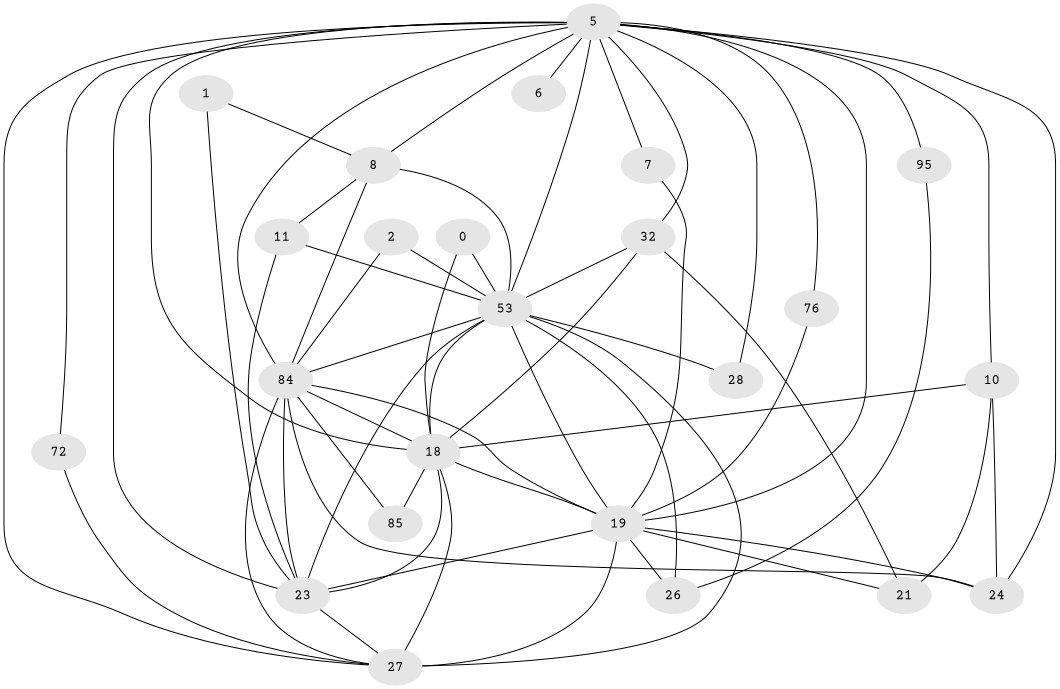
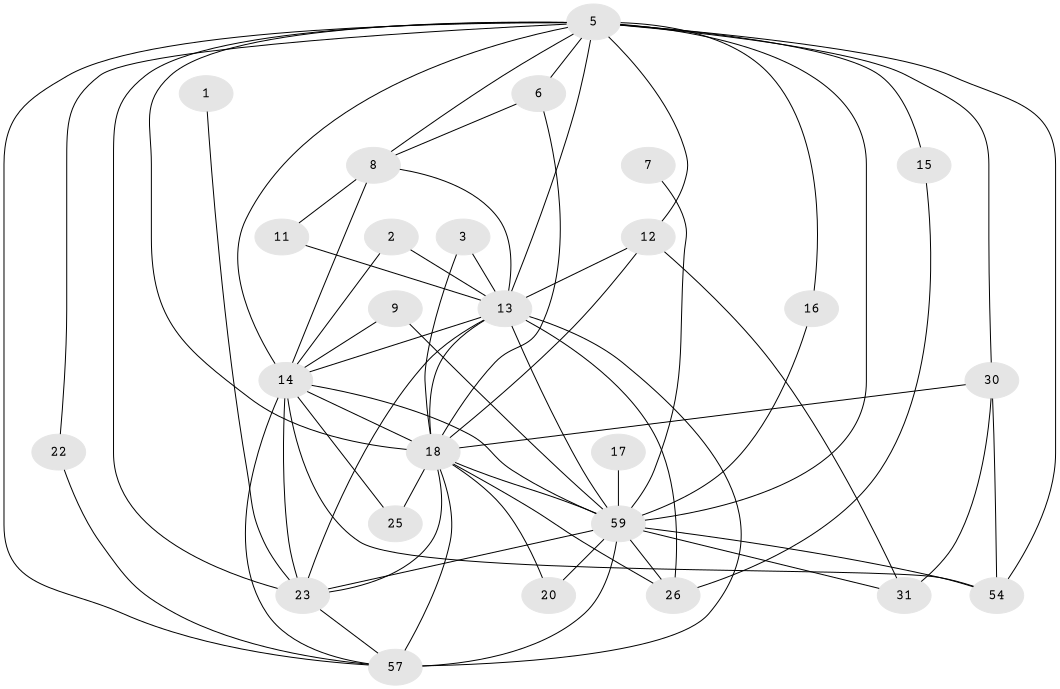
(621, 93) -> none
(290, 129) -> (456, 129)
(924, 165) -> (924, 165)
(463, 237) -> (463, 237)
(648, 237) -> (648, 237)
none -> (552, 294)
none -> (395, 309)
(505, 309) -> (505, 309)
(812, 309) -> (812, 309)
(286, 380) -> (286, 380)
(736, 380) -> none
(992, 380) -> (992, 380)
(250, 418) -> none
(59, 452) -> (59, 452)
none -> (618, 452)
none -> (554, 523)
(395, 524) -> (395, 524)
(618, 524) -> (618, 524)
none -> (549, 596)
(904, 596) -> (904, 596)
(997, 596) -> (997, 596)
(395, 667) -> (395, 667)
